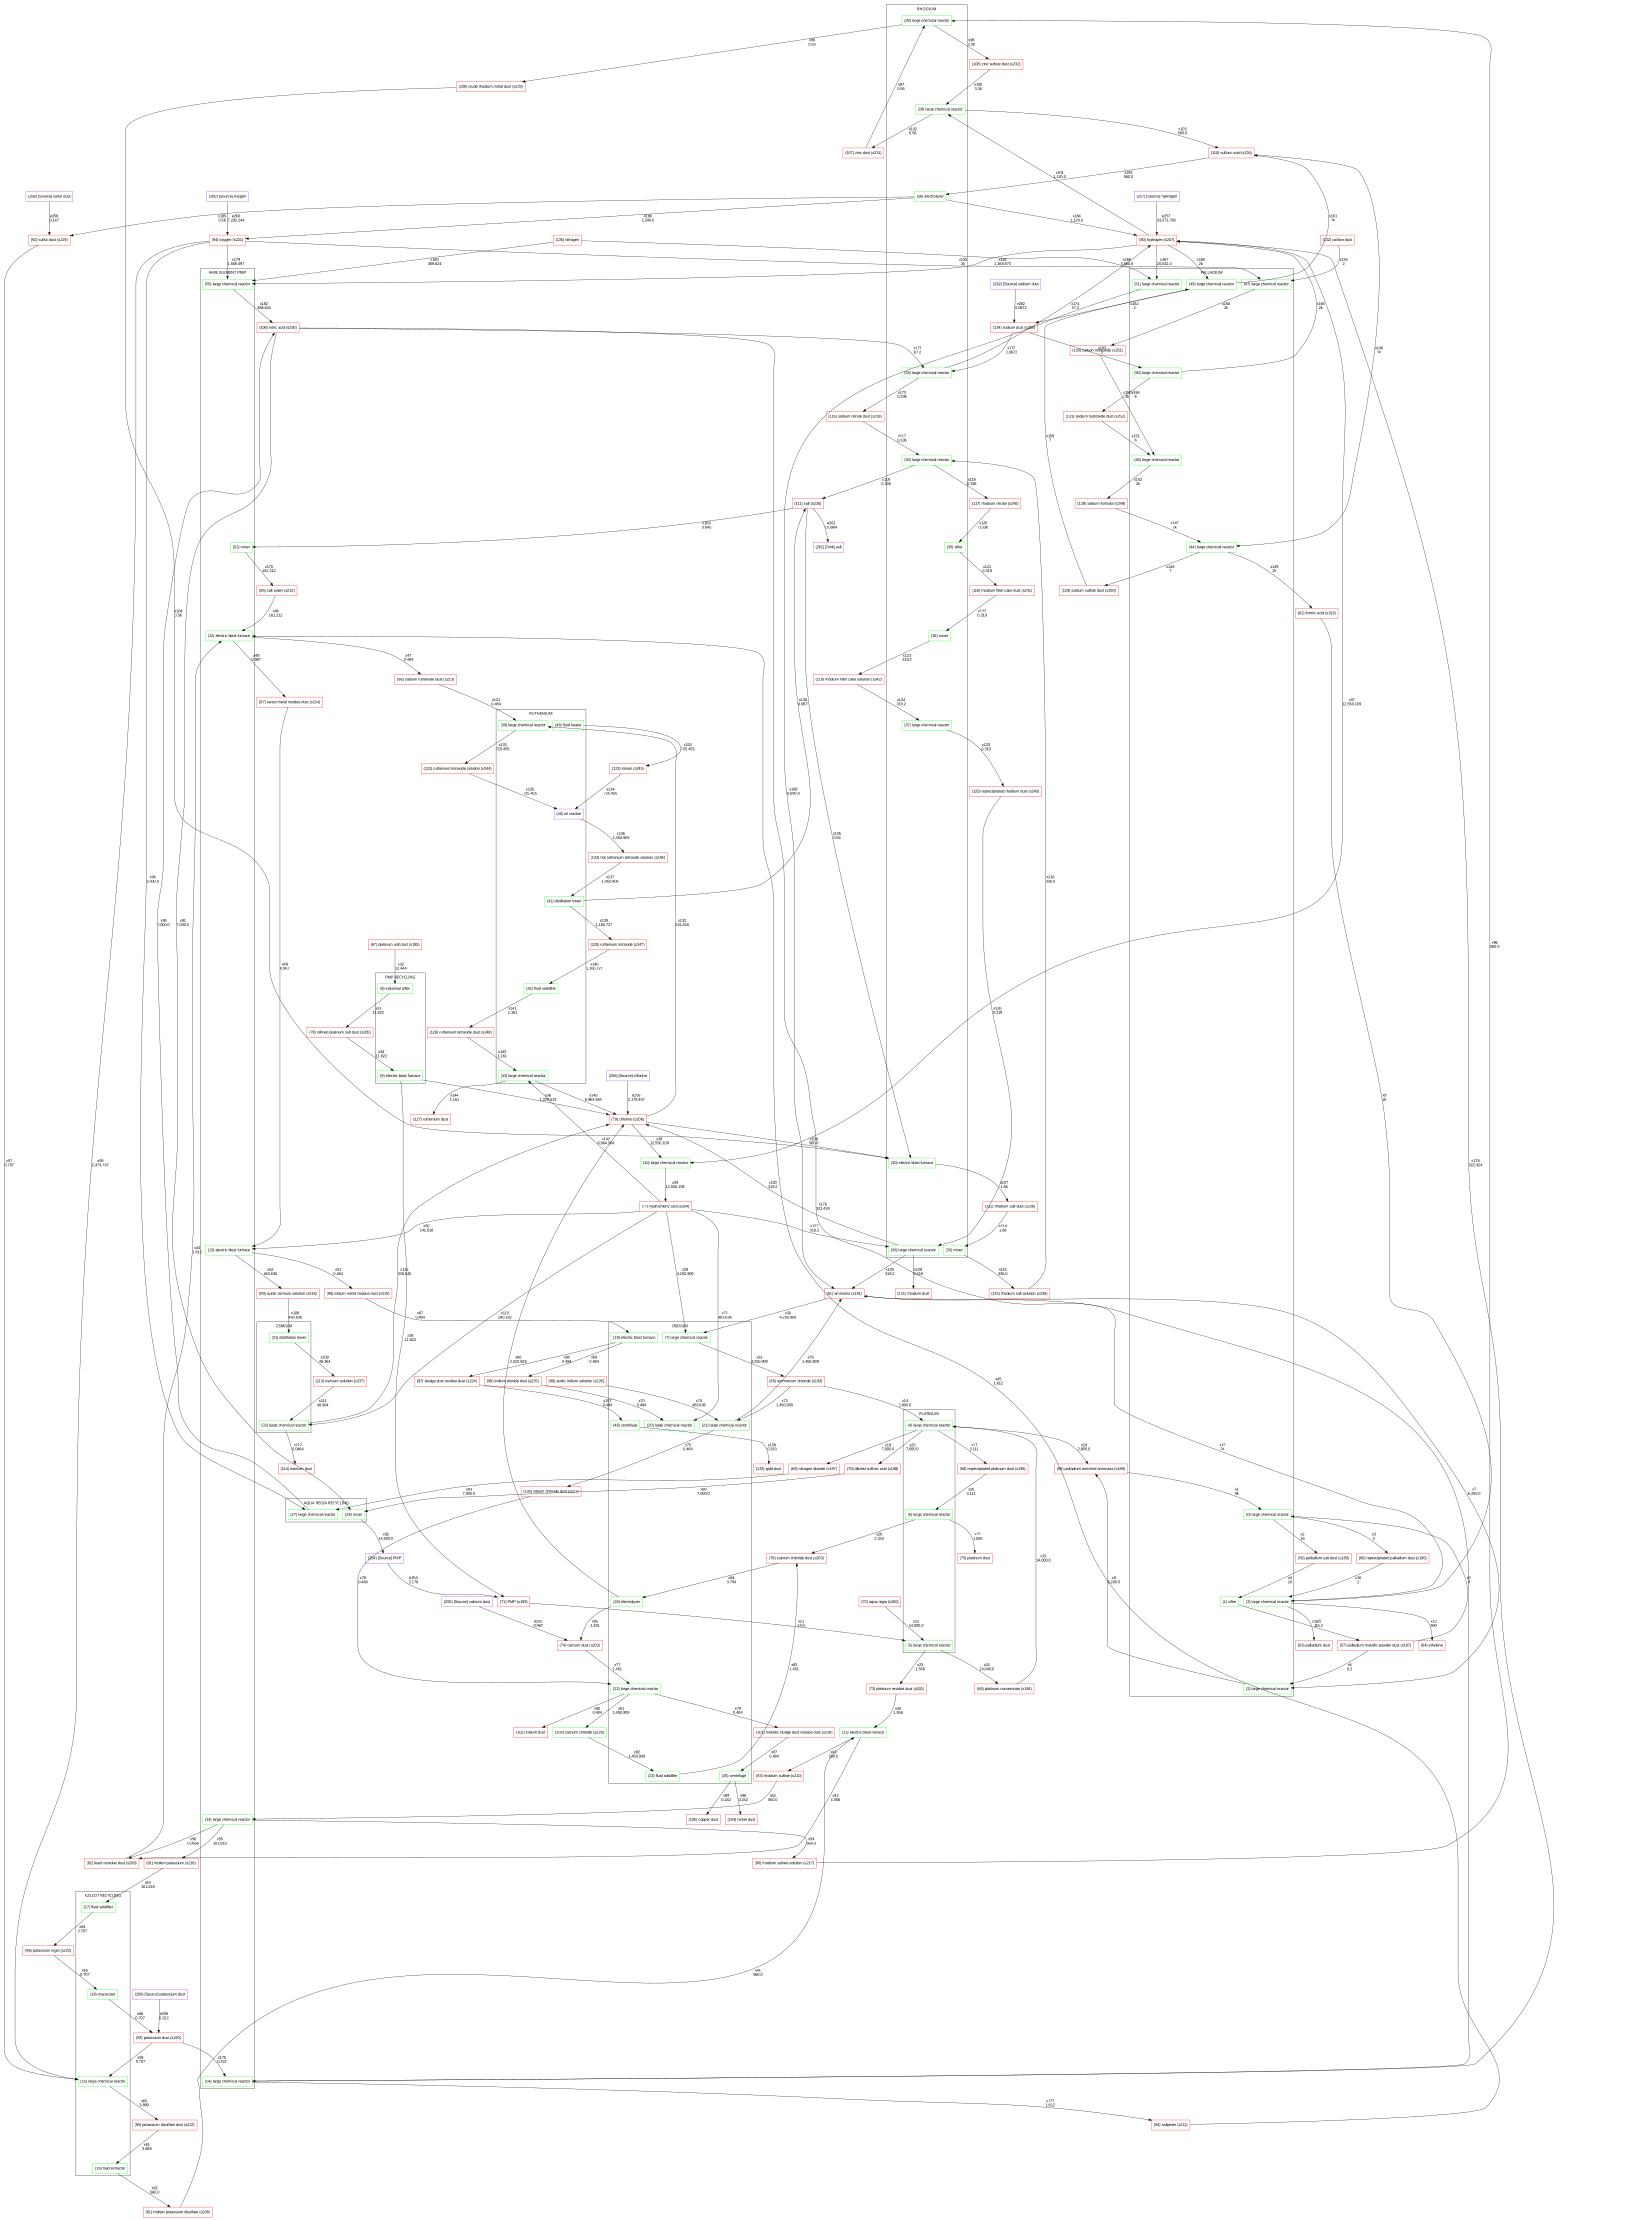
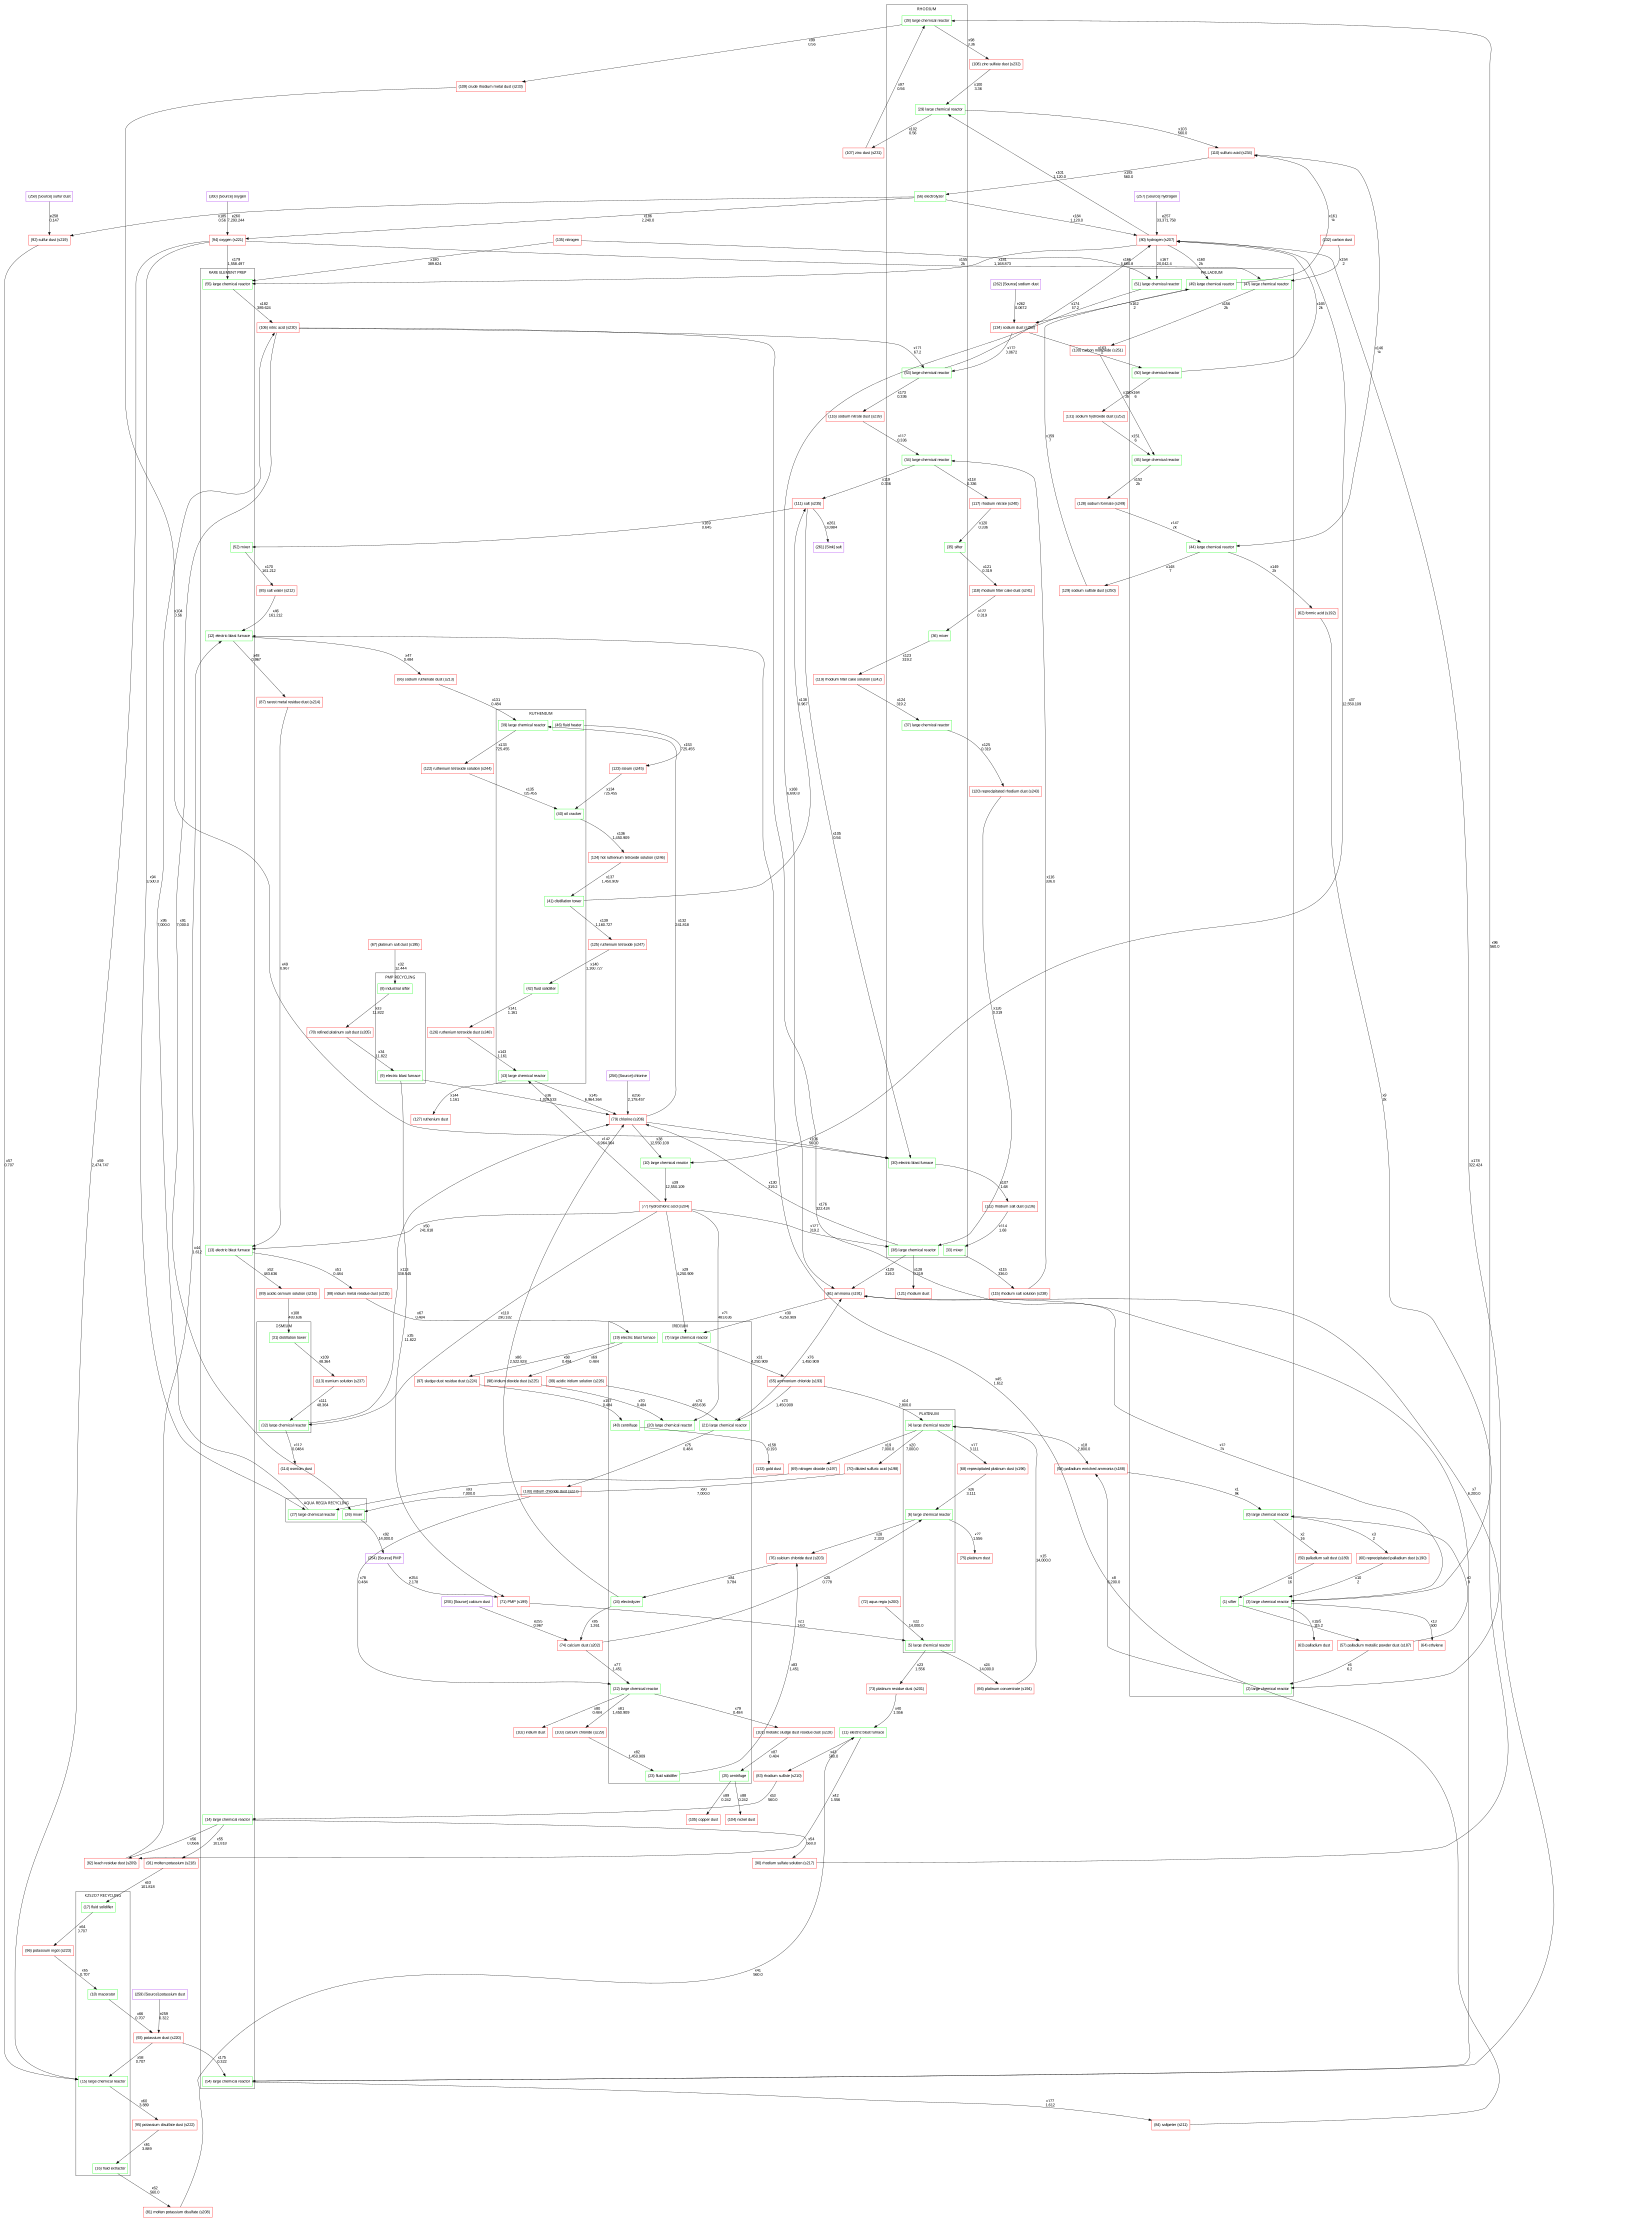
(569, 814) -> (569, 814)
none -> (768, 1601)
(580, 1733) -> (580, 1733)
